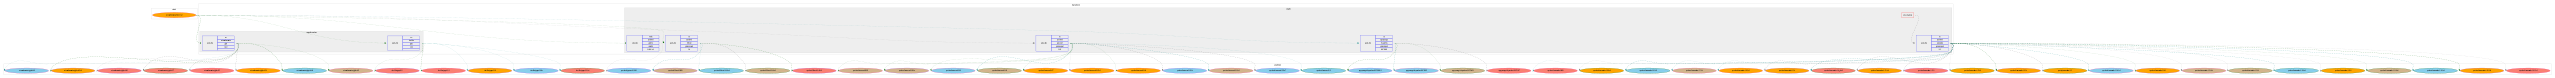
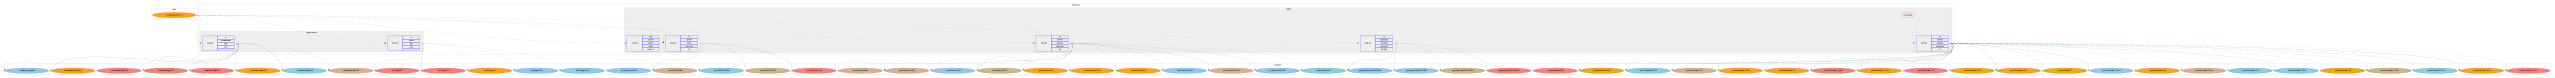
(583, 71) -> (583, 71)
(2250, 71) -> (2250, 71)
